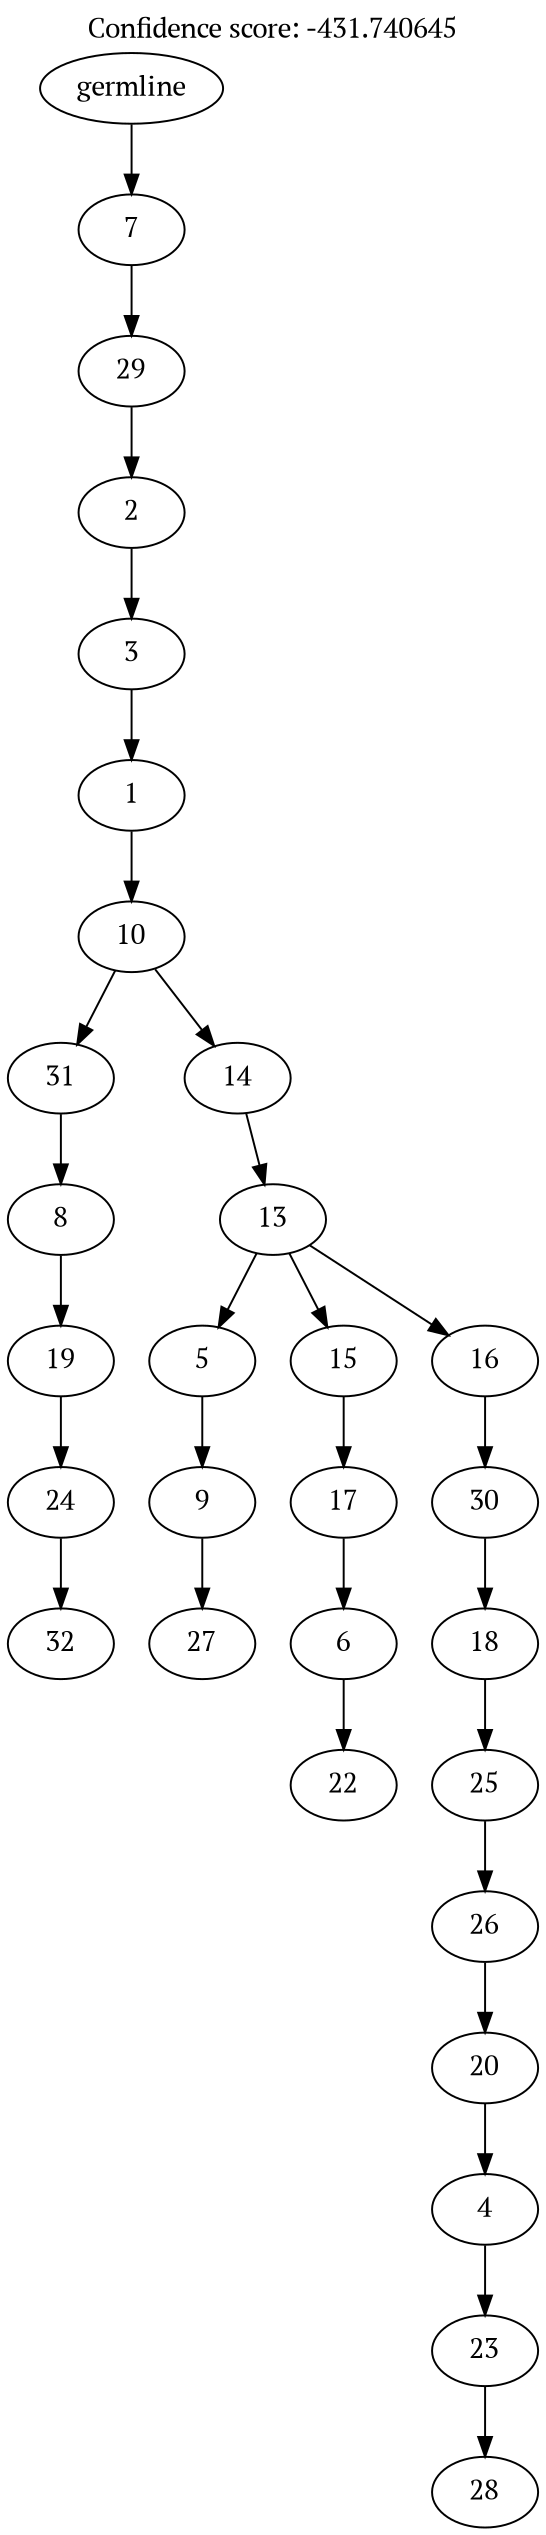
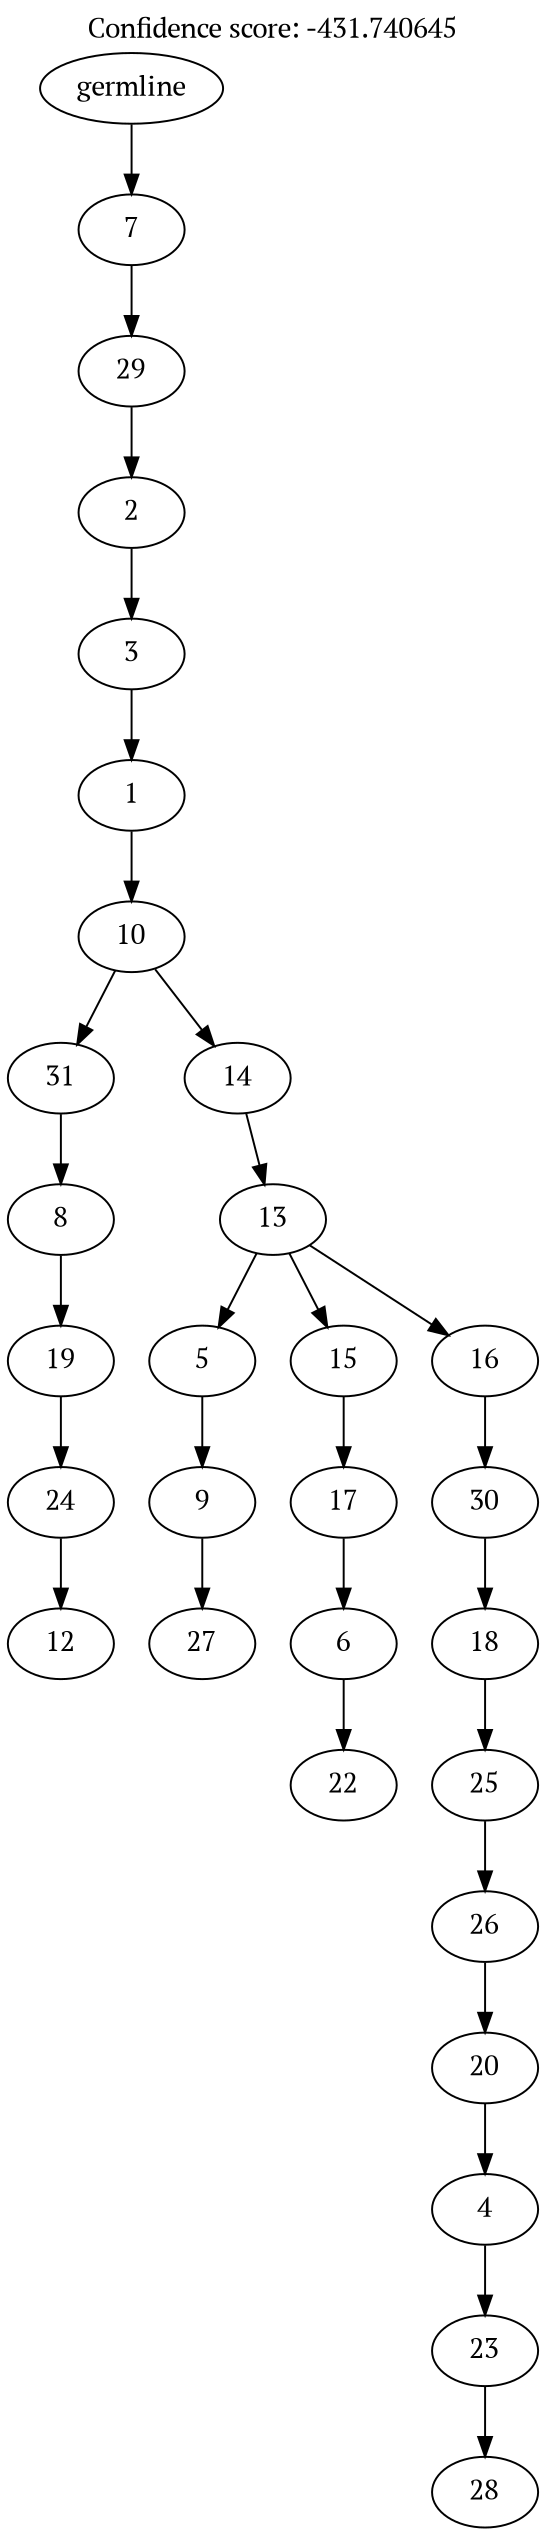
(61, 1644) -> (61, 1644)
